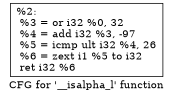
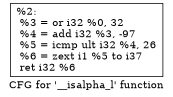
(80, 56) -> (80, 56)
